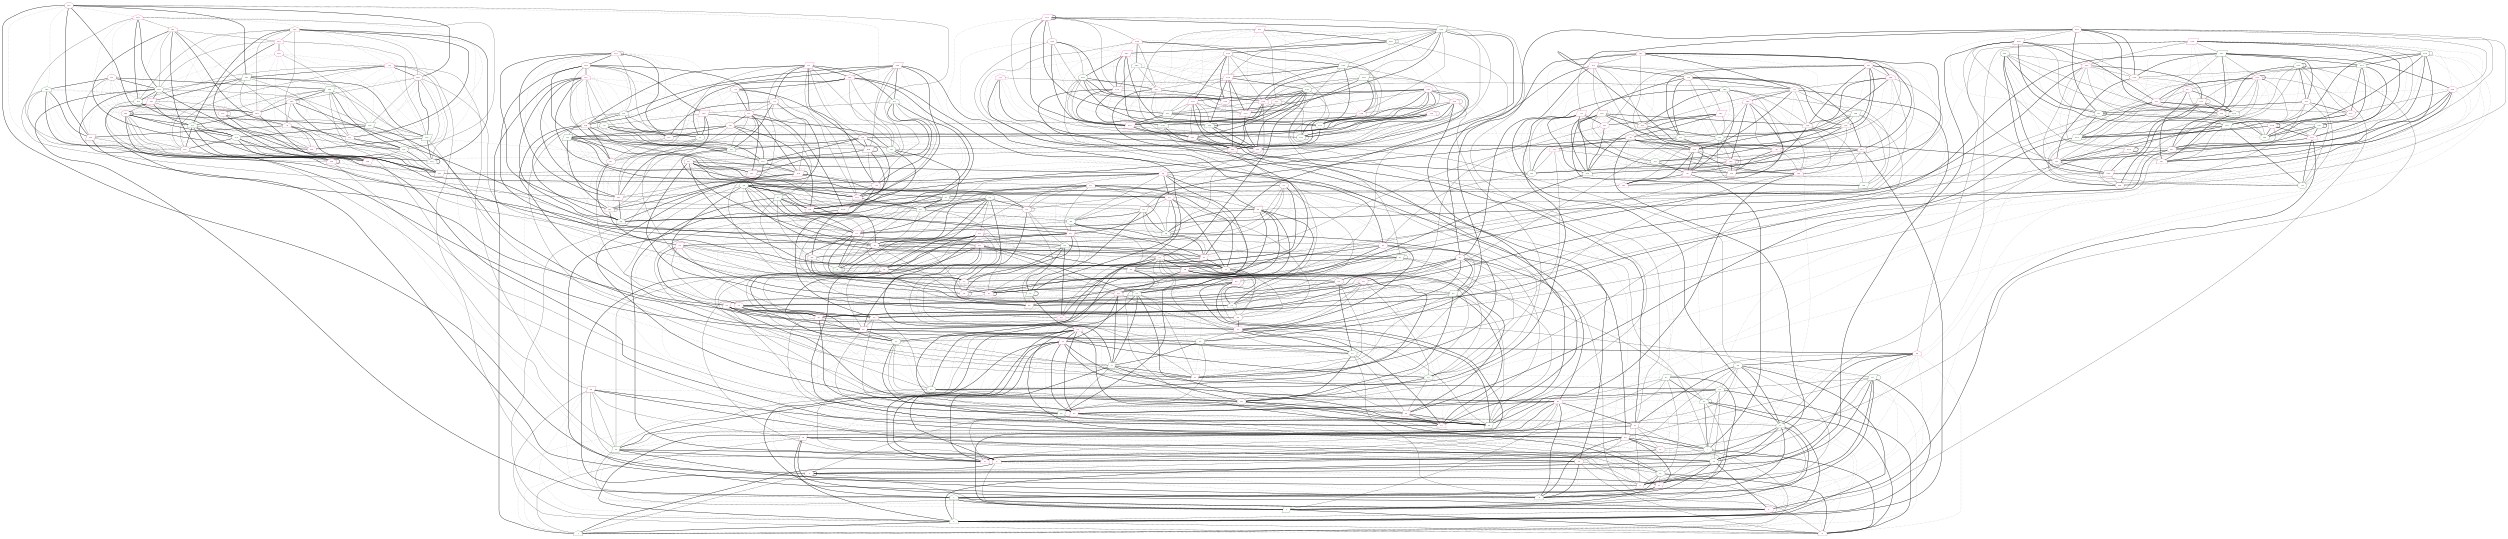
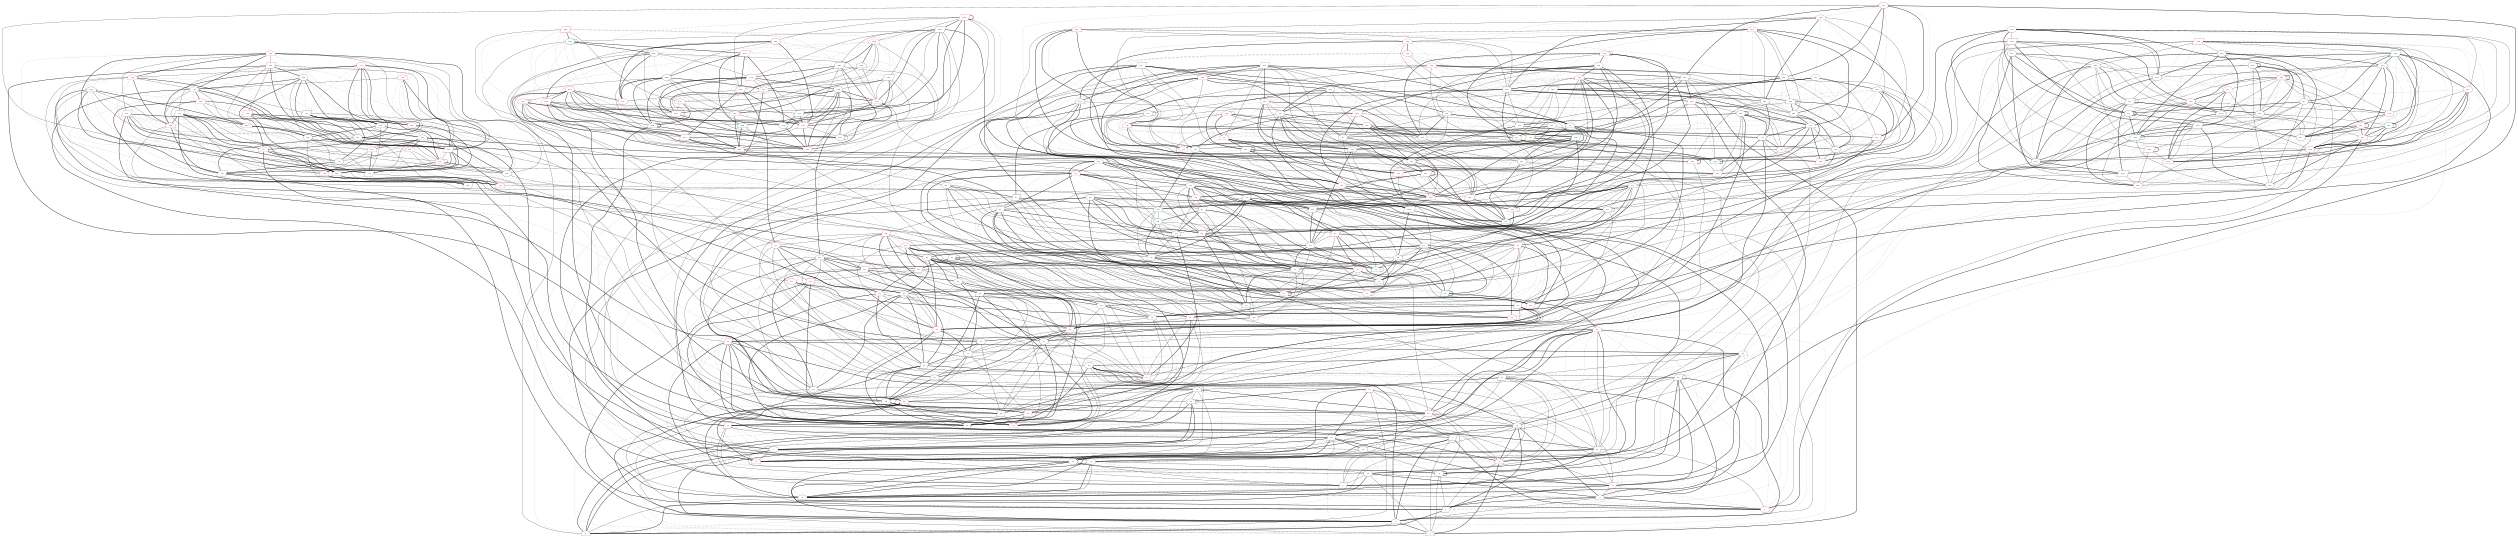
(1777, 132) -> (346, 153)
